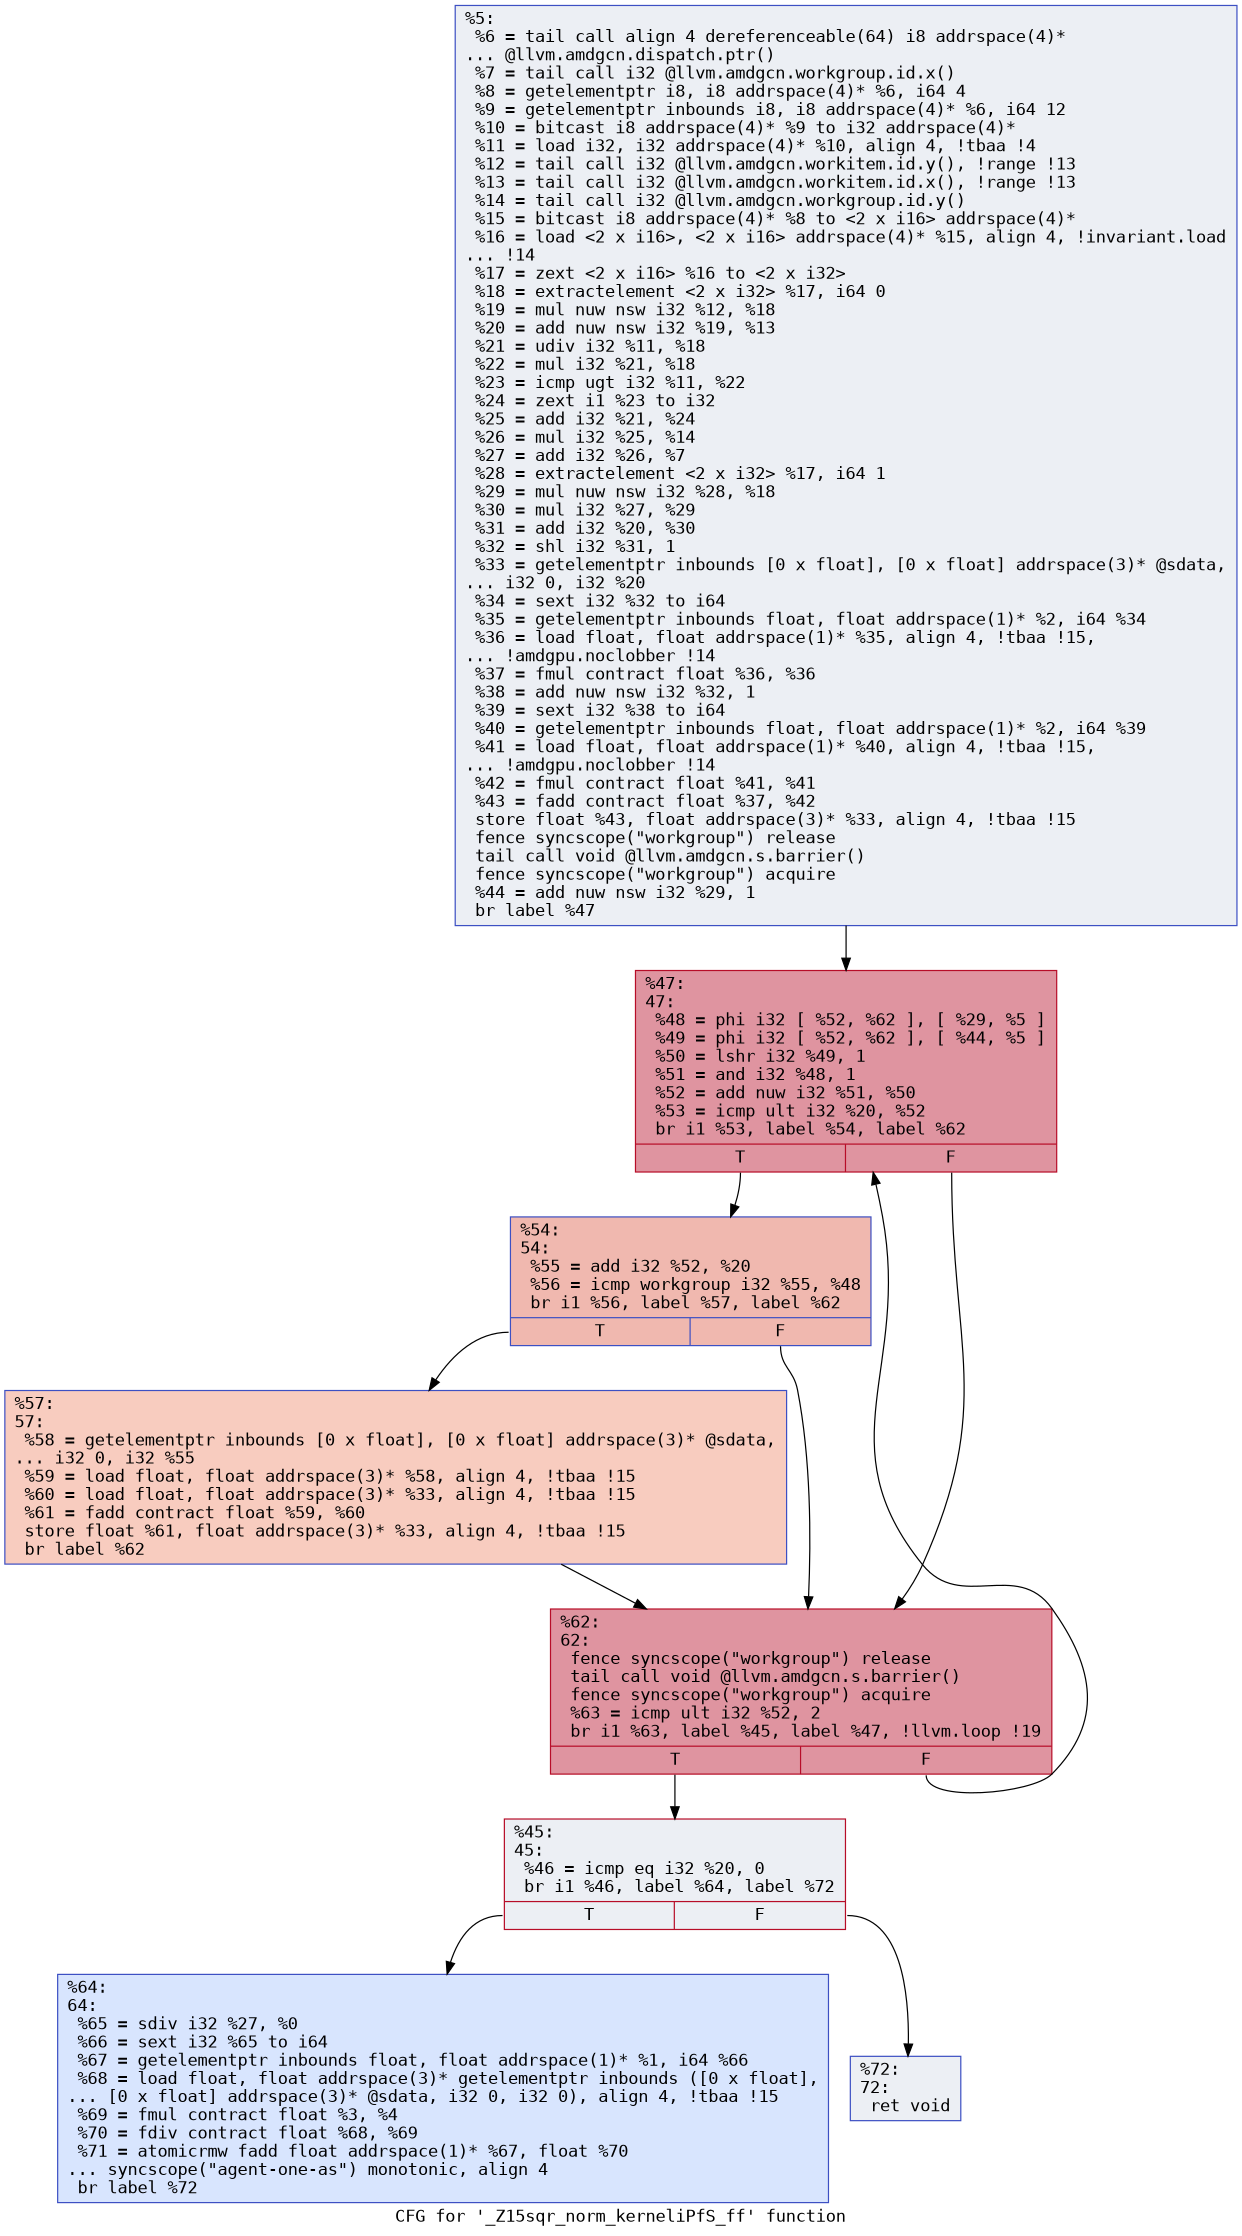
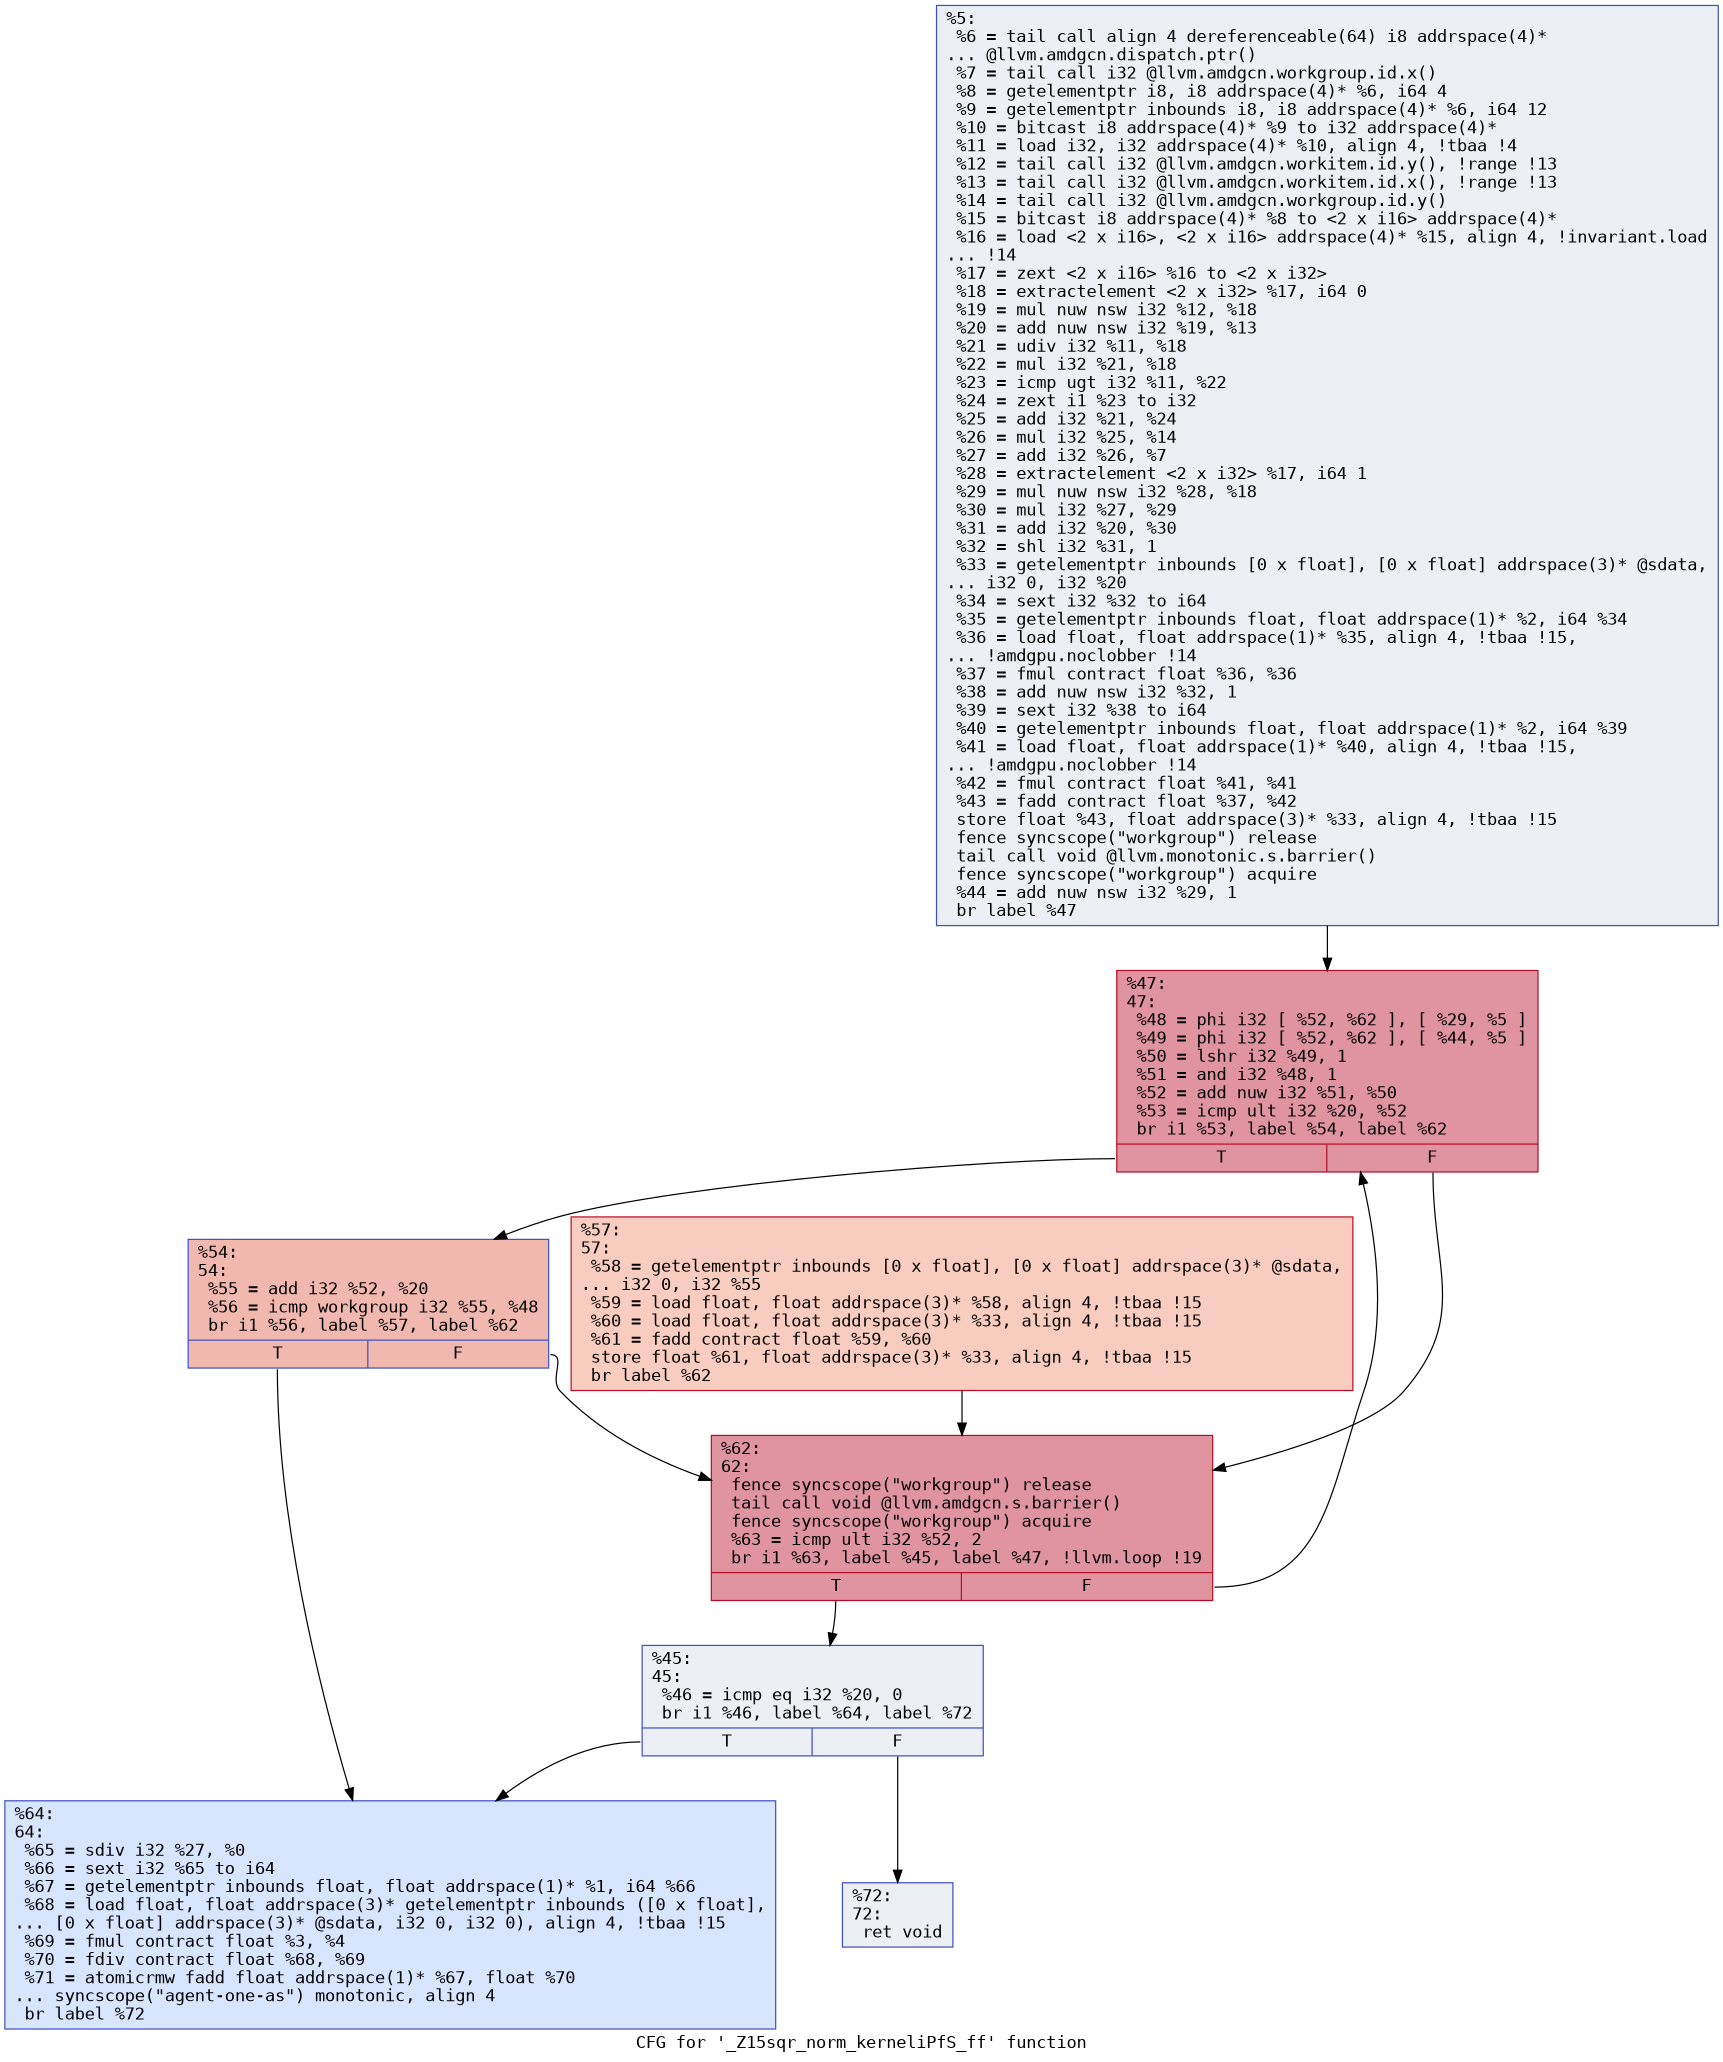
(666, 856) -> (1162, 856)
(466, 1347) -> (299, 1581)
(396, 1477) -> (962, 1304)
(675, 1874) -> (813, 1701)
